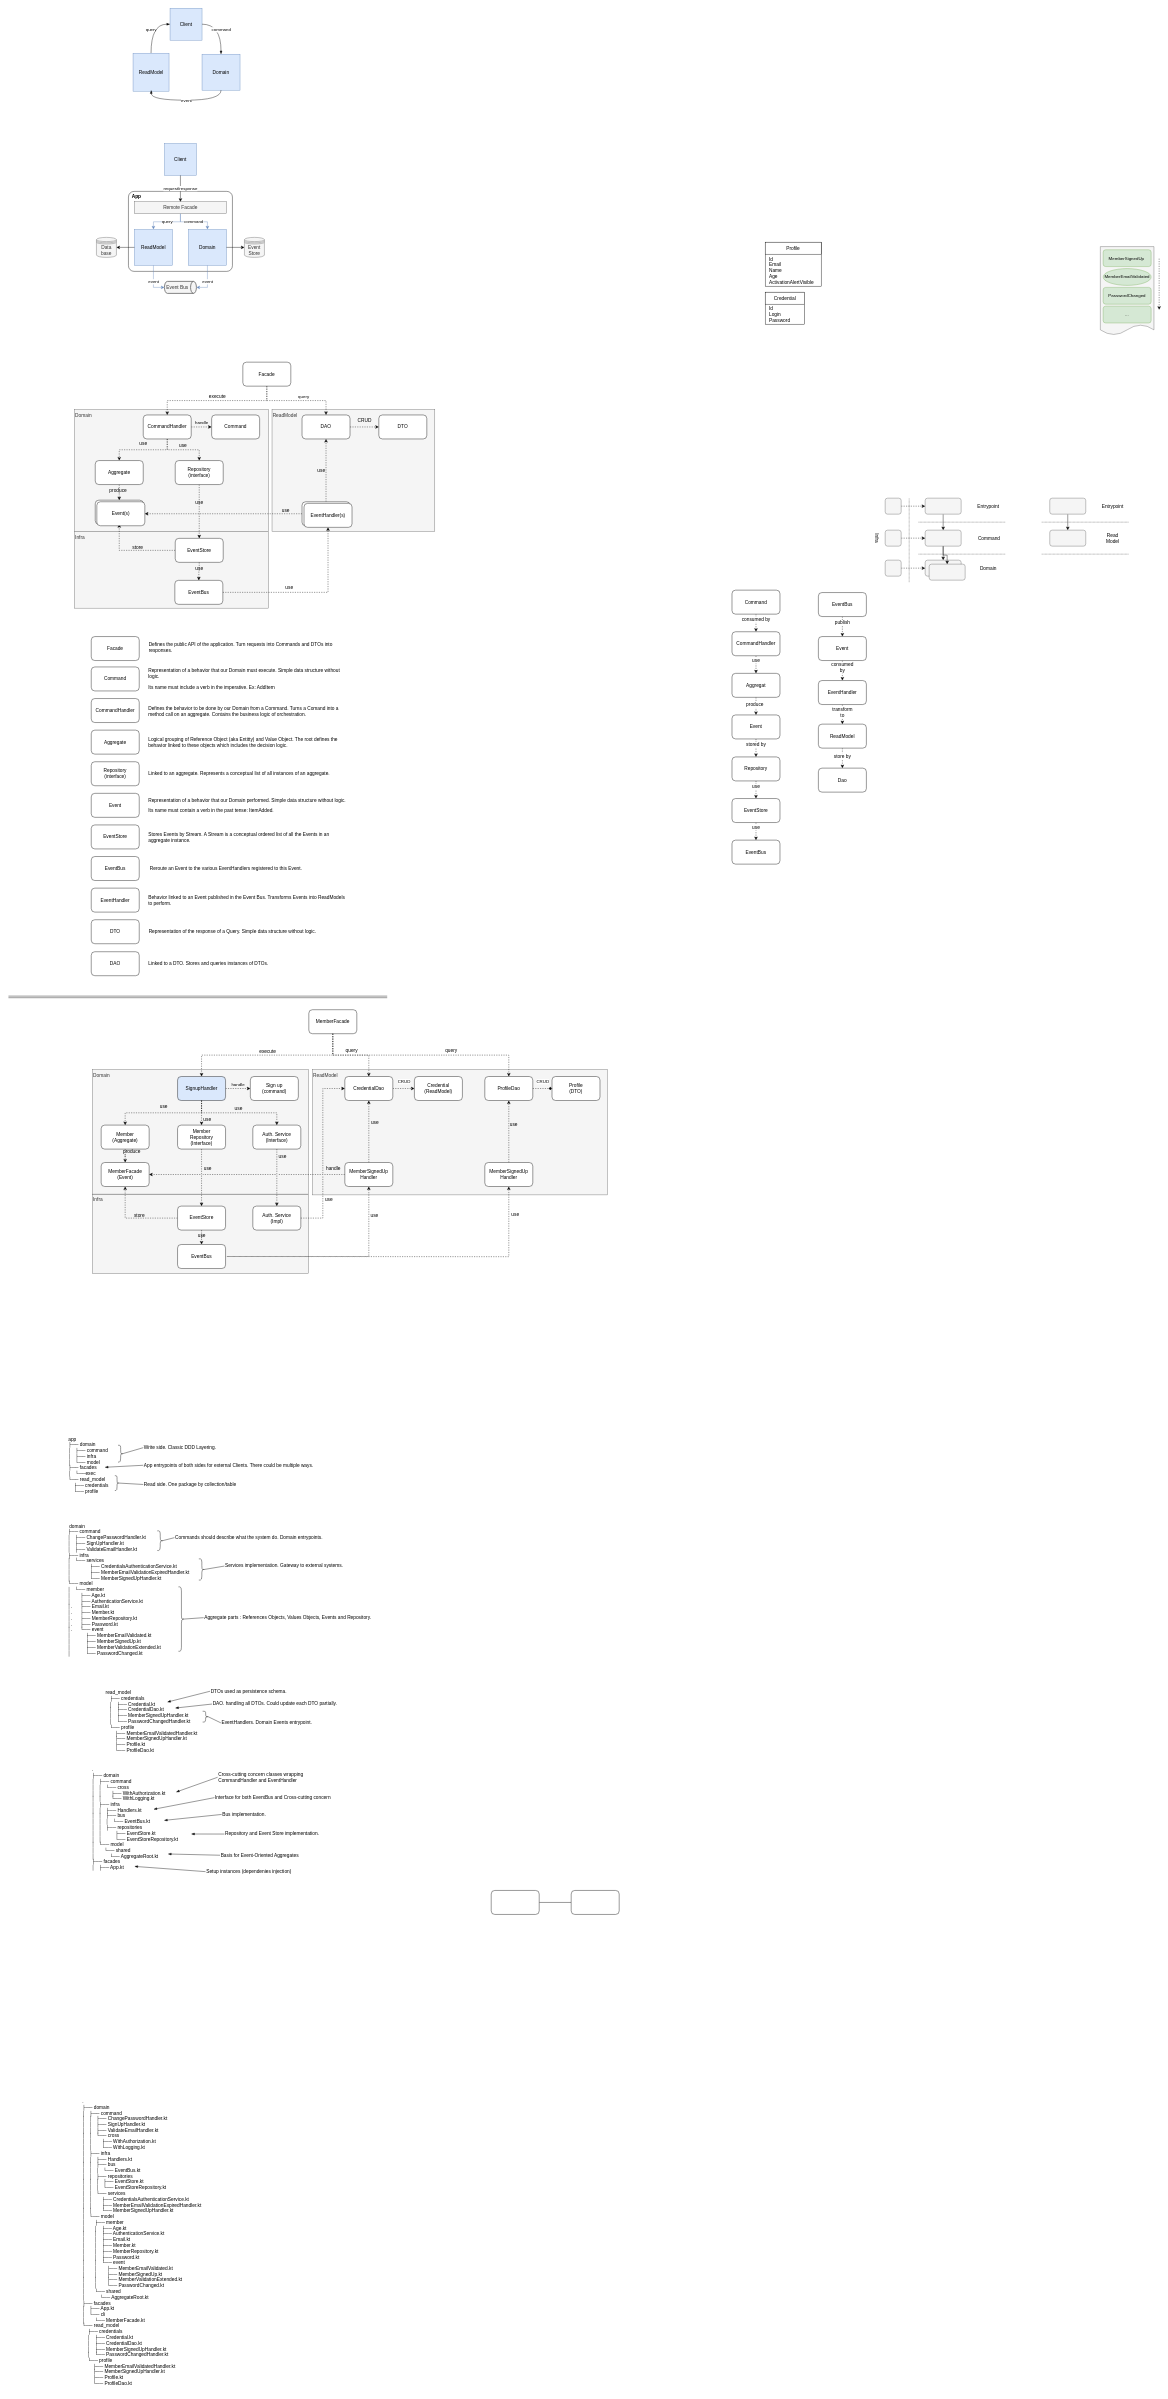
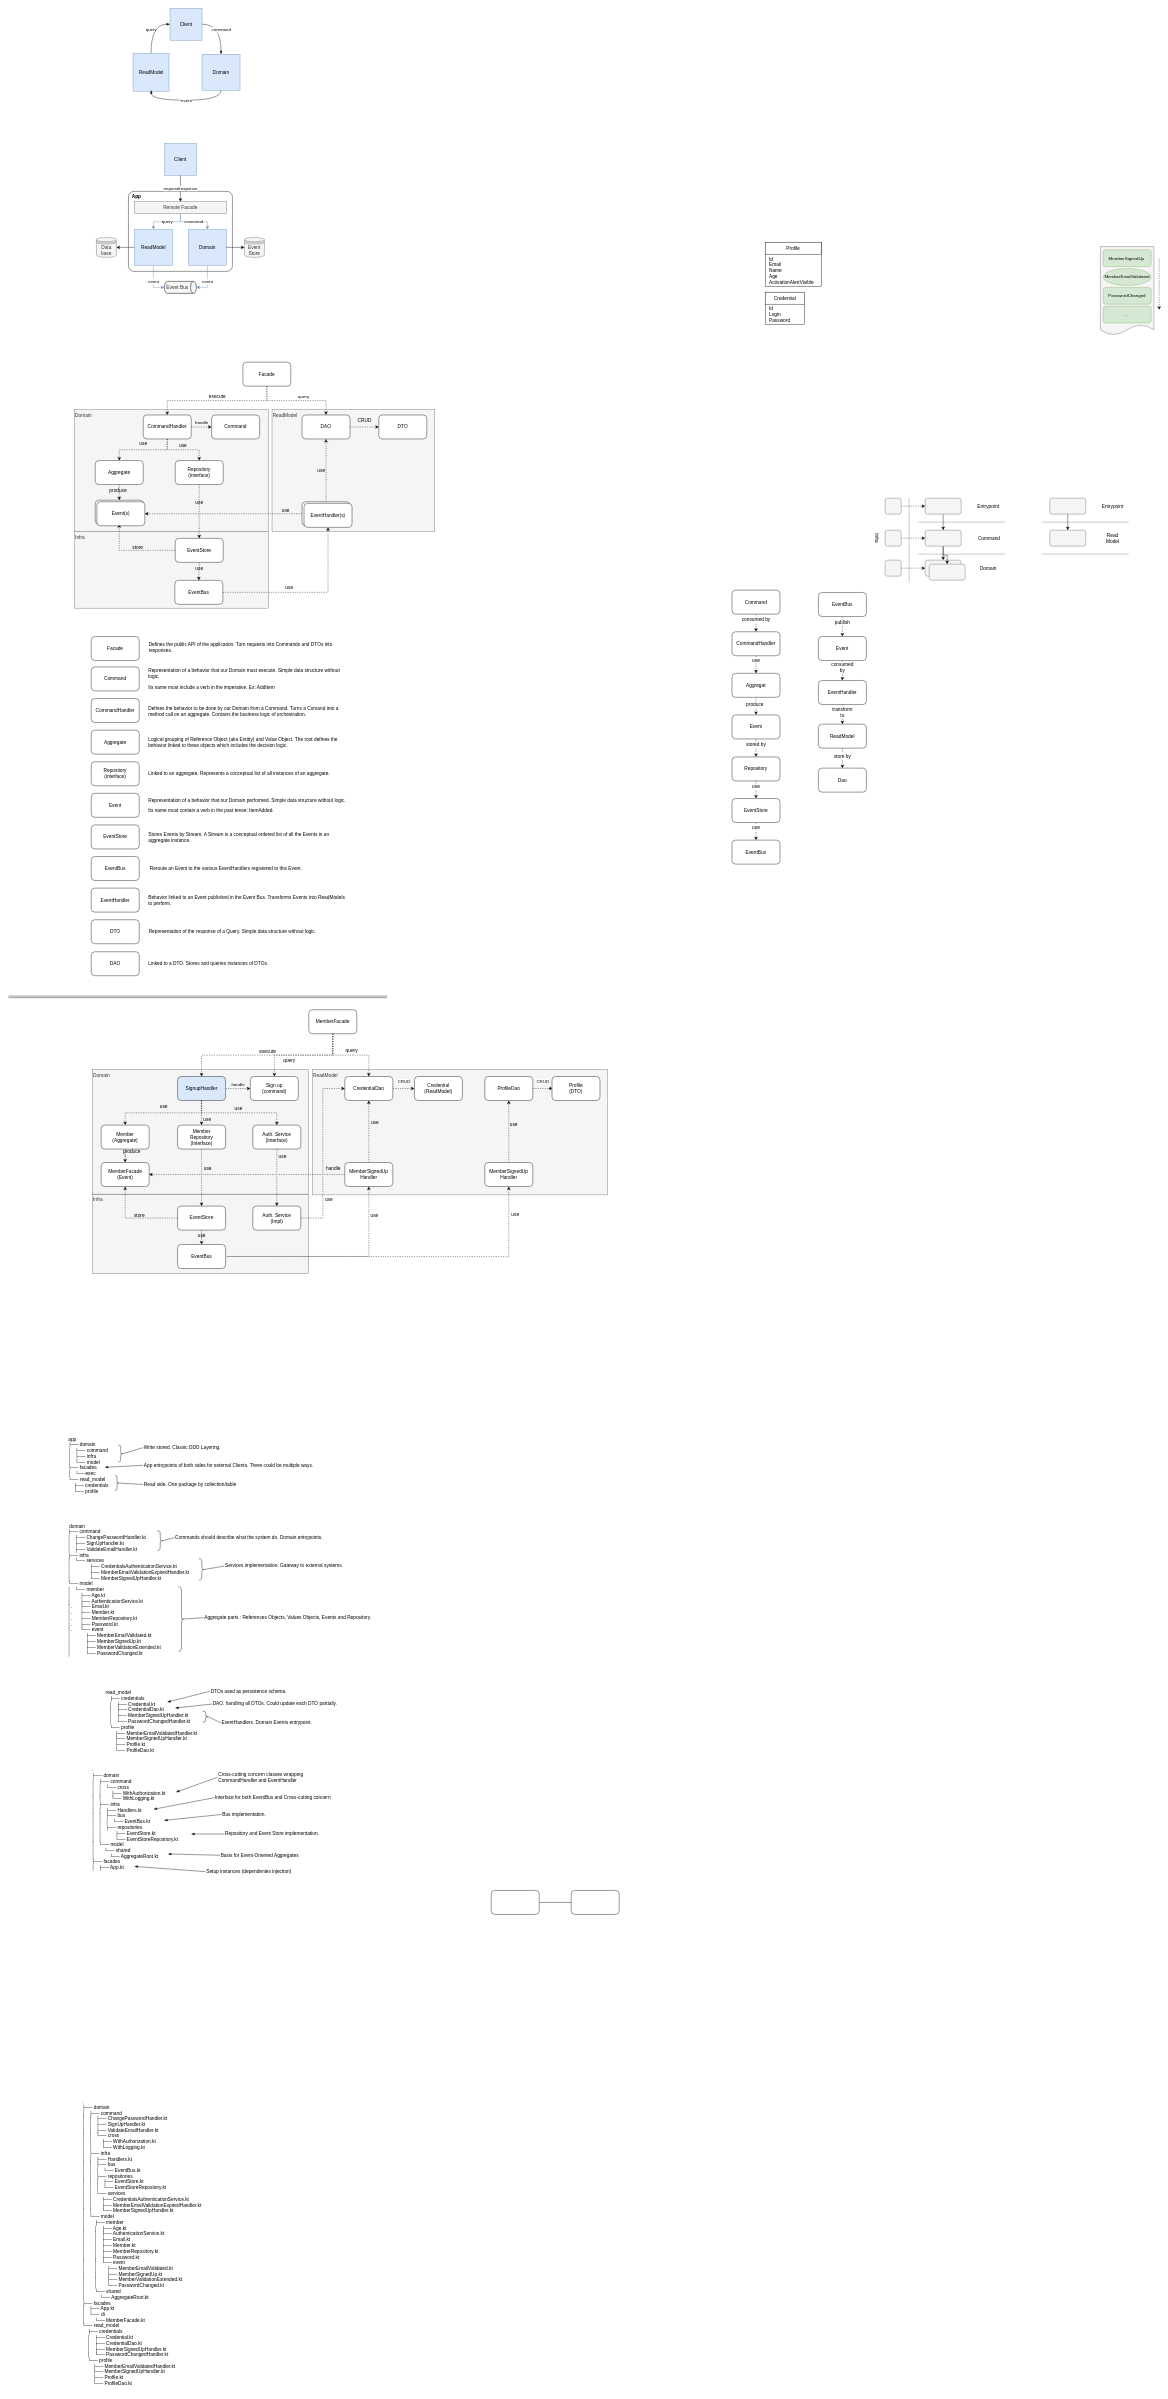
(509, 1072) -> (274, 1072)
(181, 1448) -> (185, 1448)
